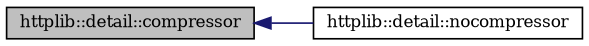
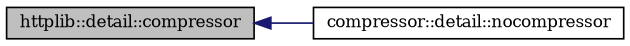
(448, 23) -> (469, 23)
